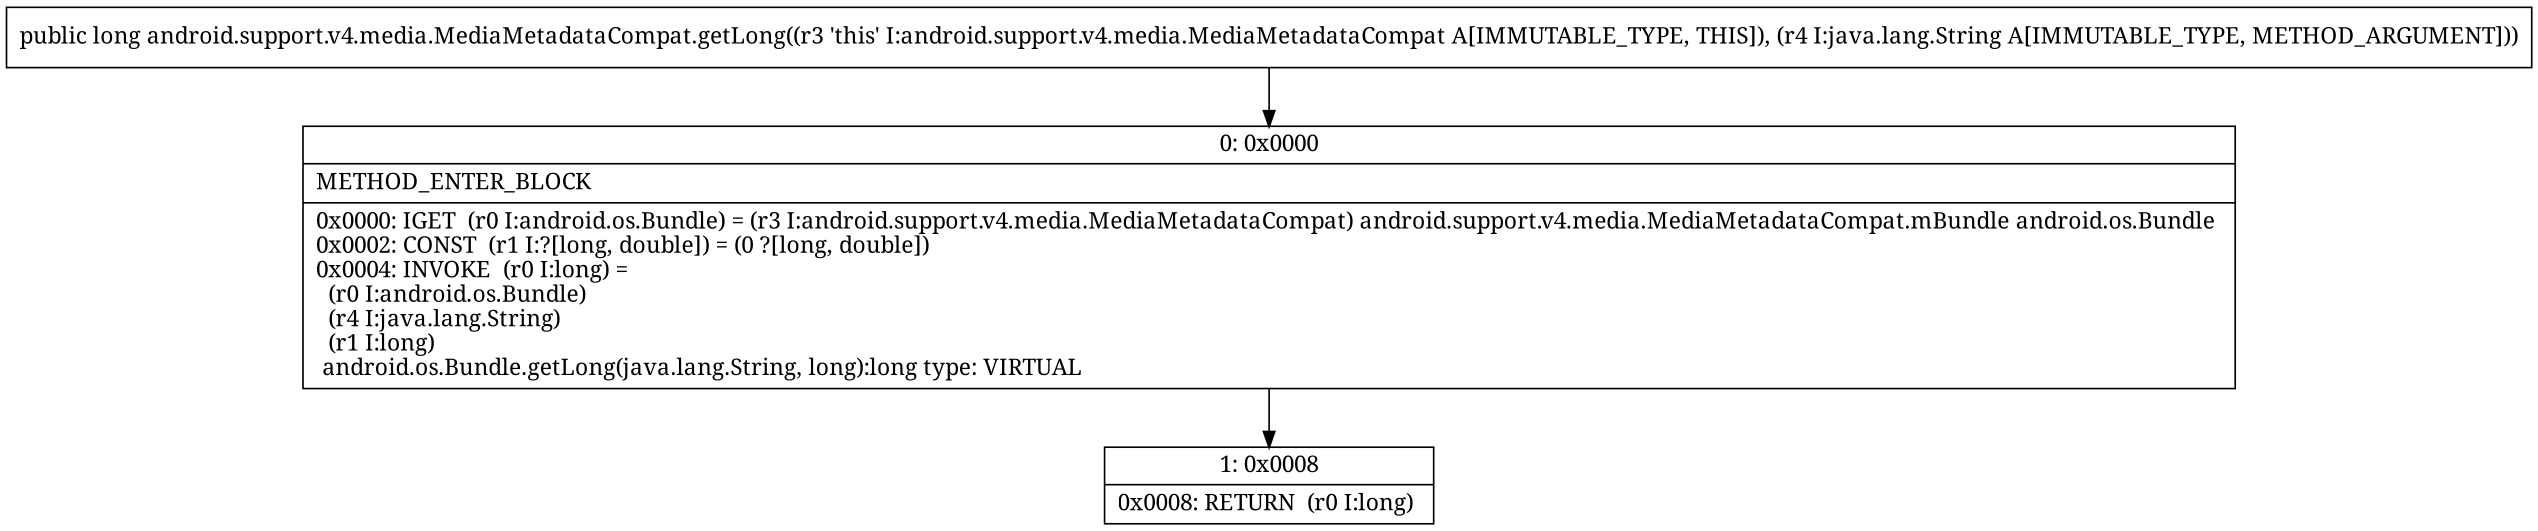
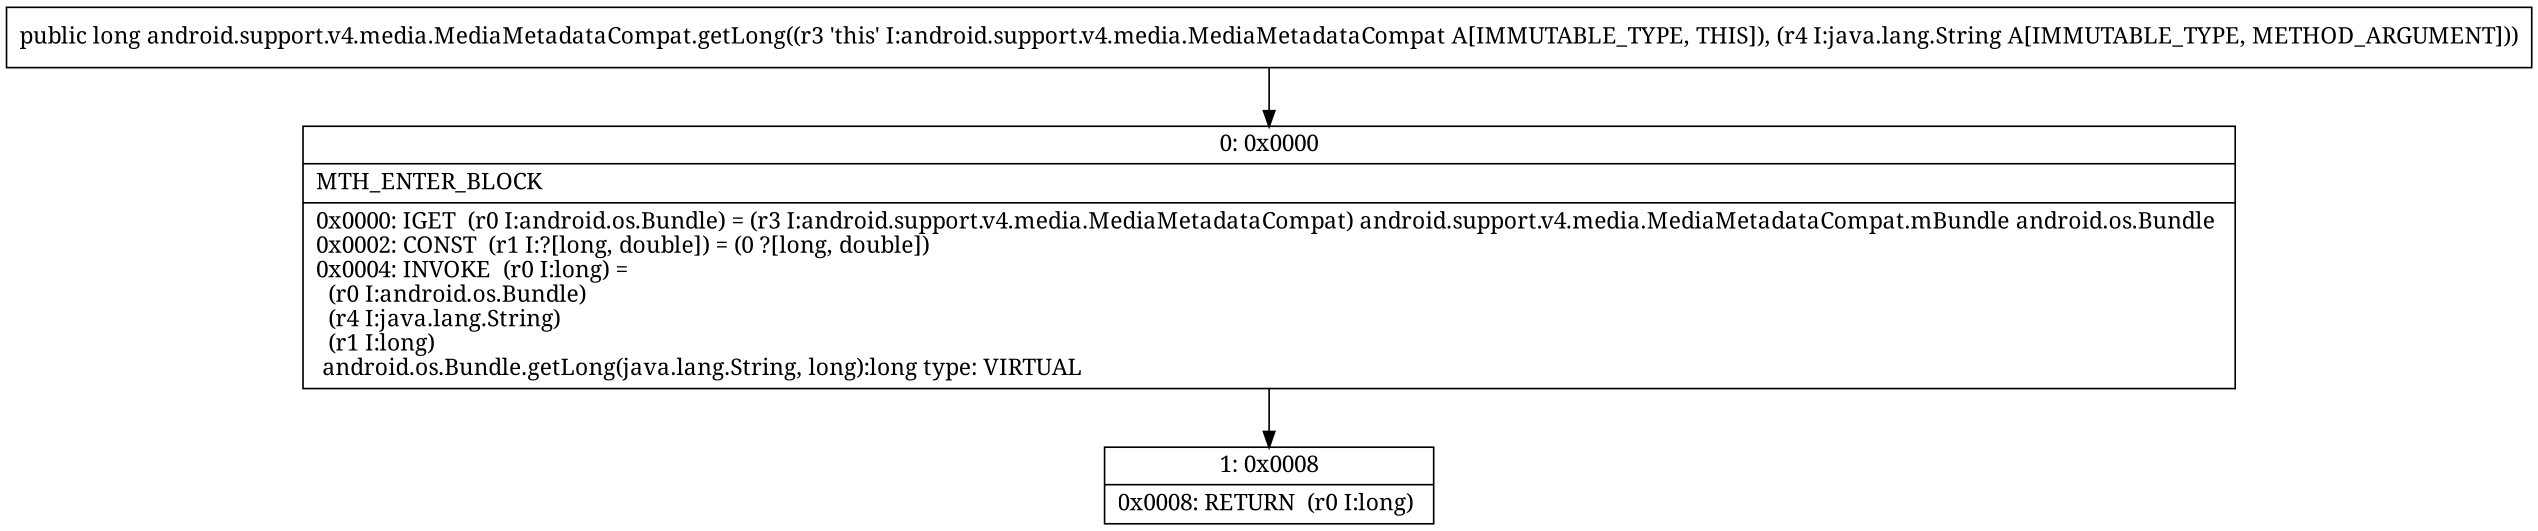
(454, 182) -> (429, 182)
